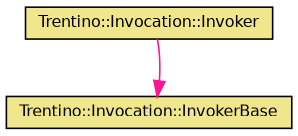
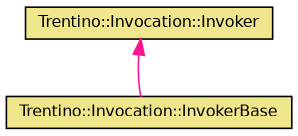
(160, 60) -> (139, 76)
